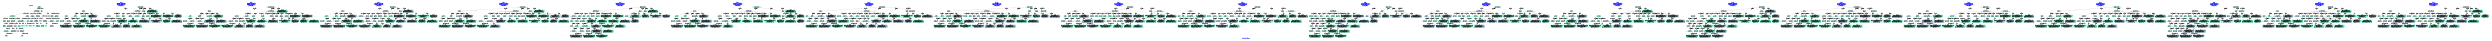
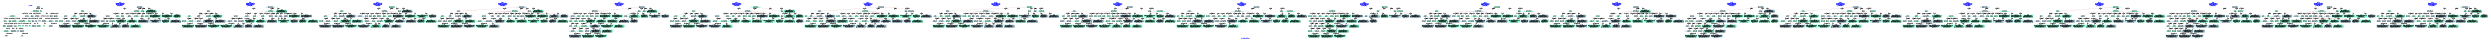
(36, 21) -> (36, 21)
(19, 26) -> none
